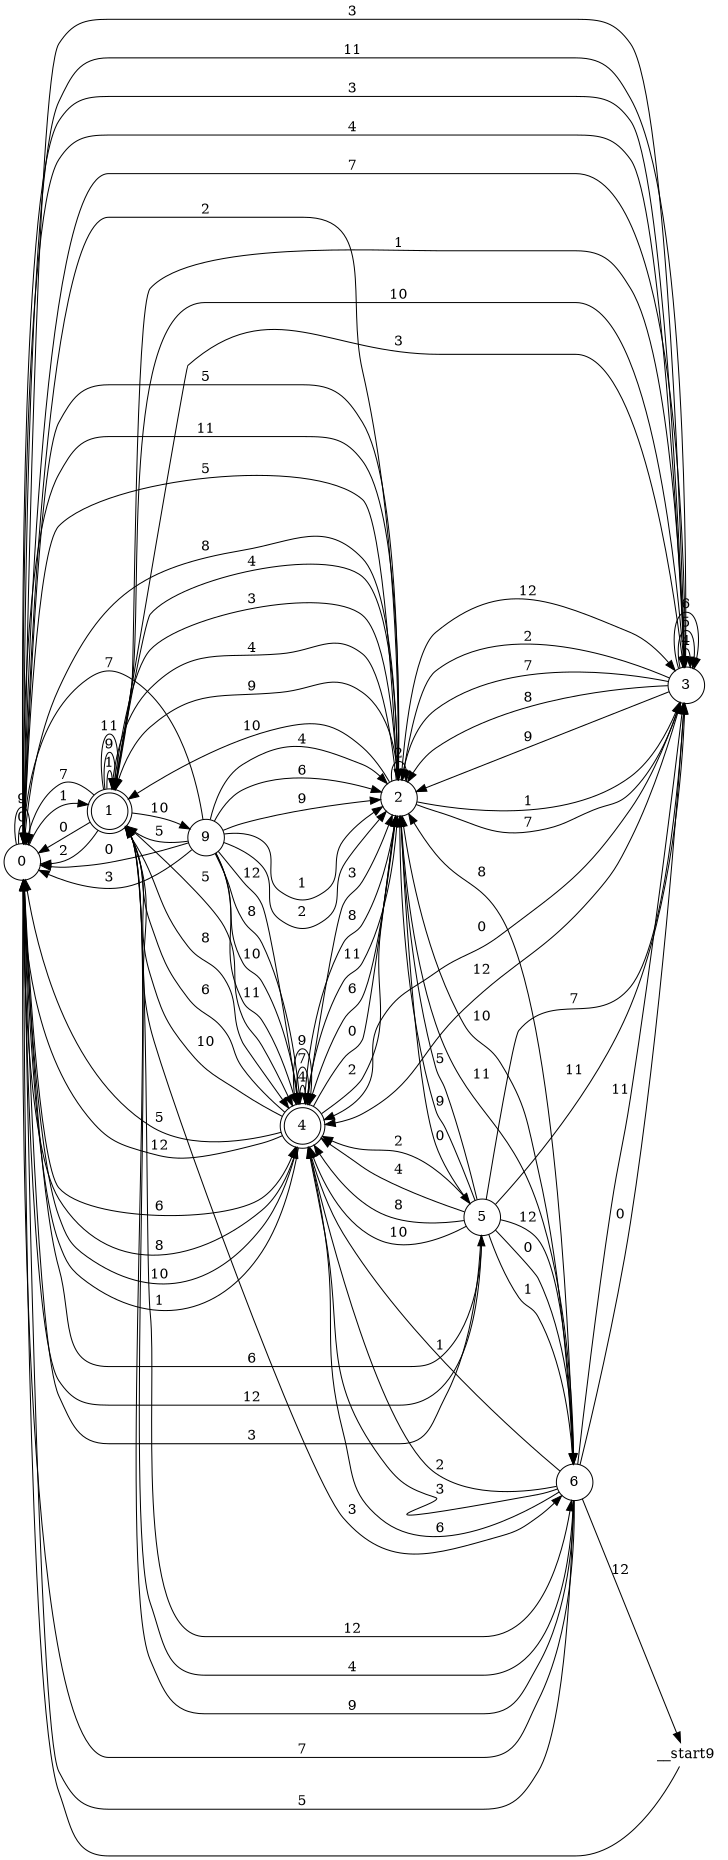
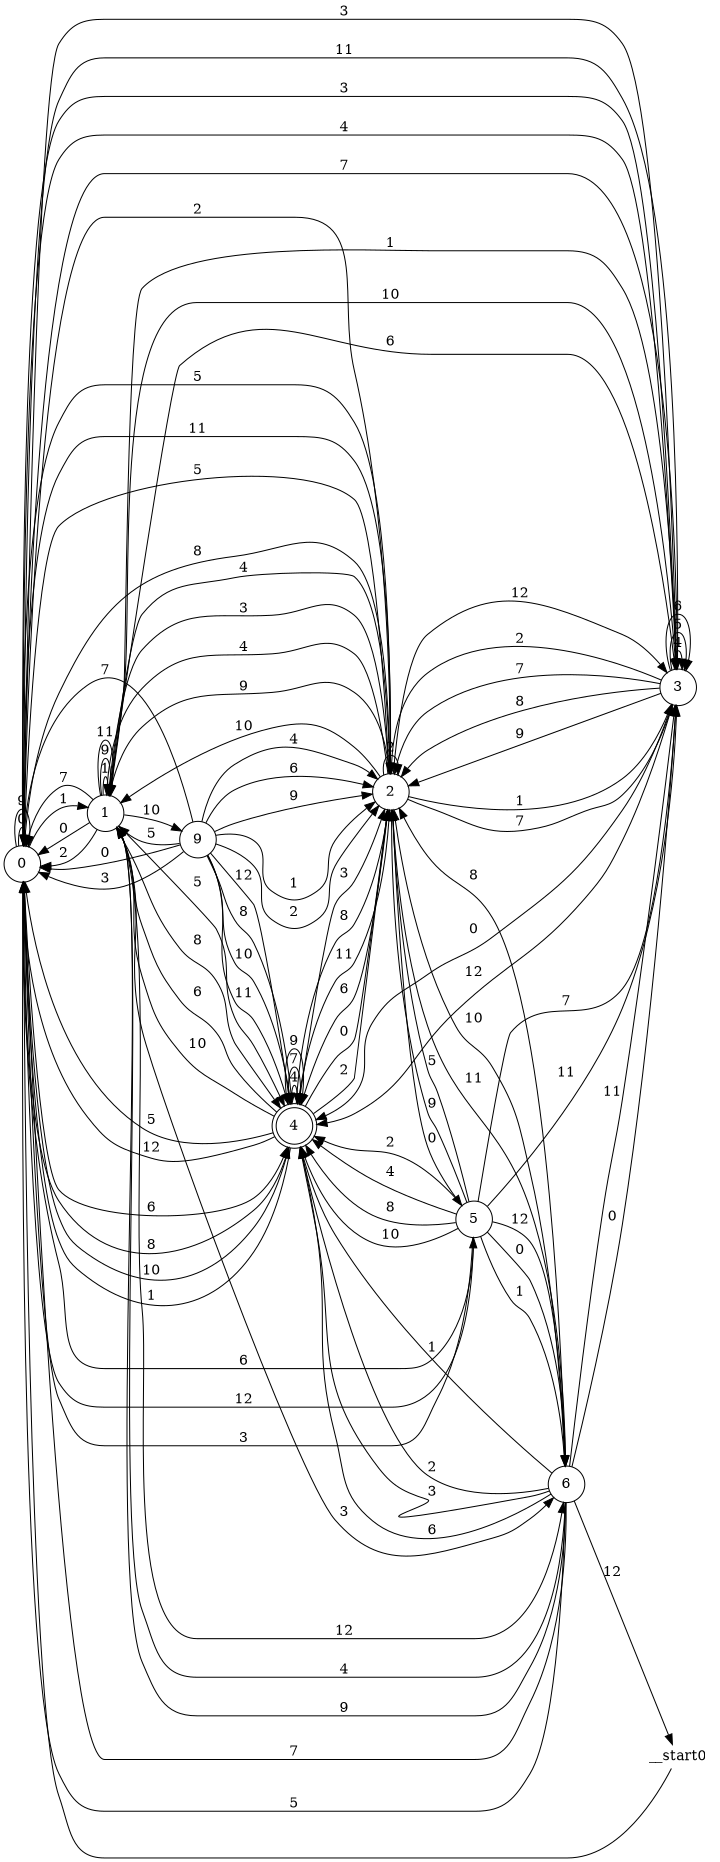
(399, 342) -> (391, 342)
(110, 811) -> (106, 813)
(686, 1754) -> (678, 1756)
